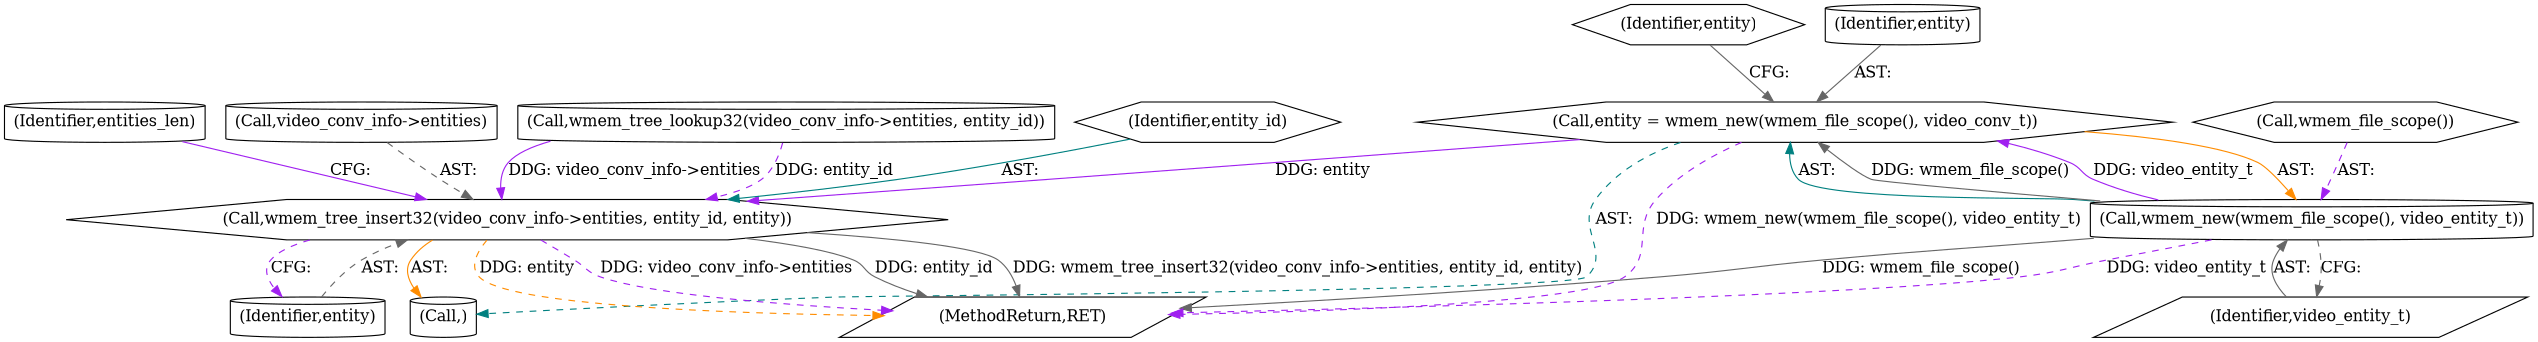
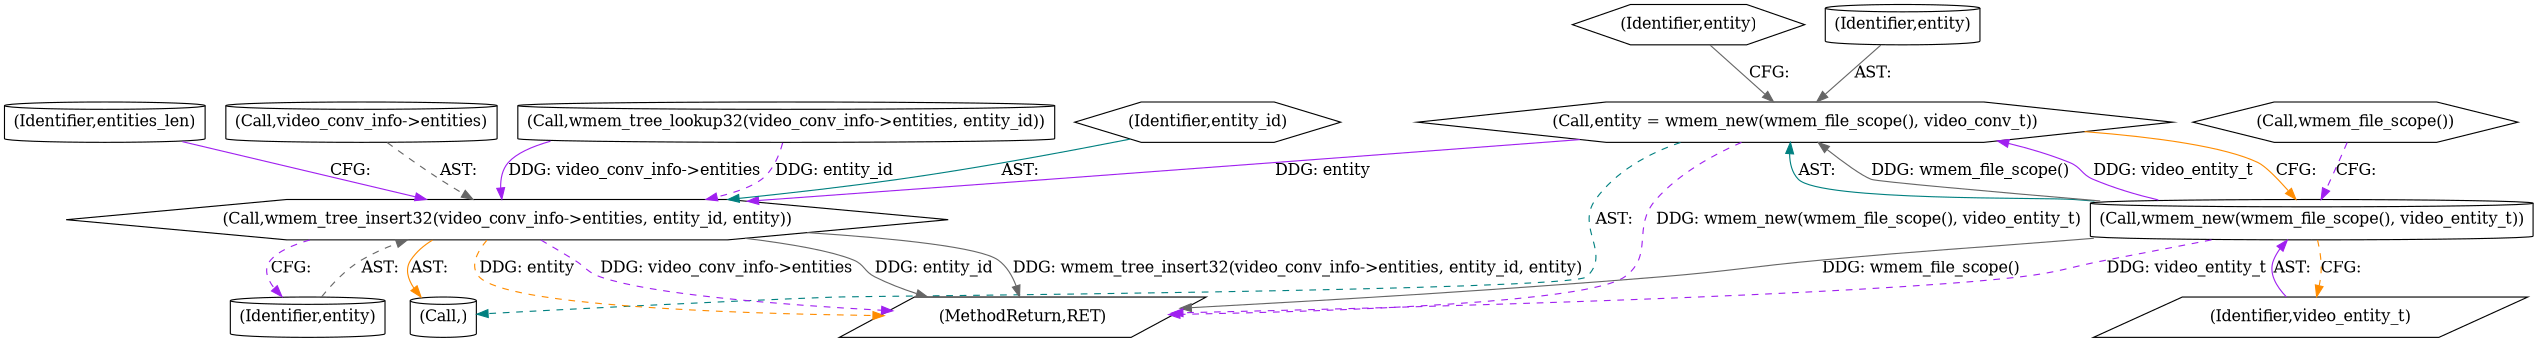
(2299, 171) -> (2299, 171)
(2359, 171) -> (2359, 171)
(2321, 263) -> (2321, 263)
(2273, 274) -> (2273, 274)
